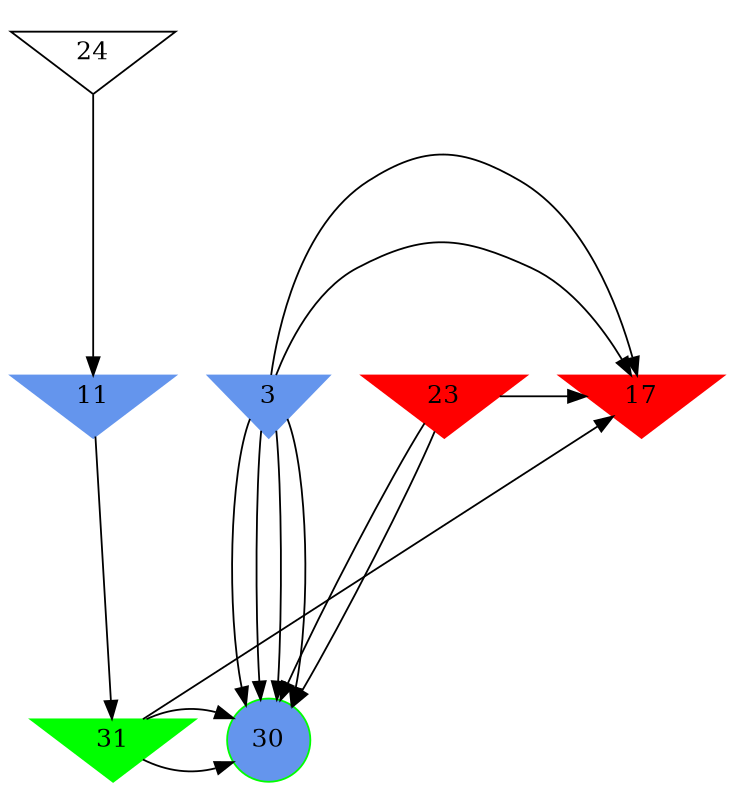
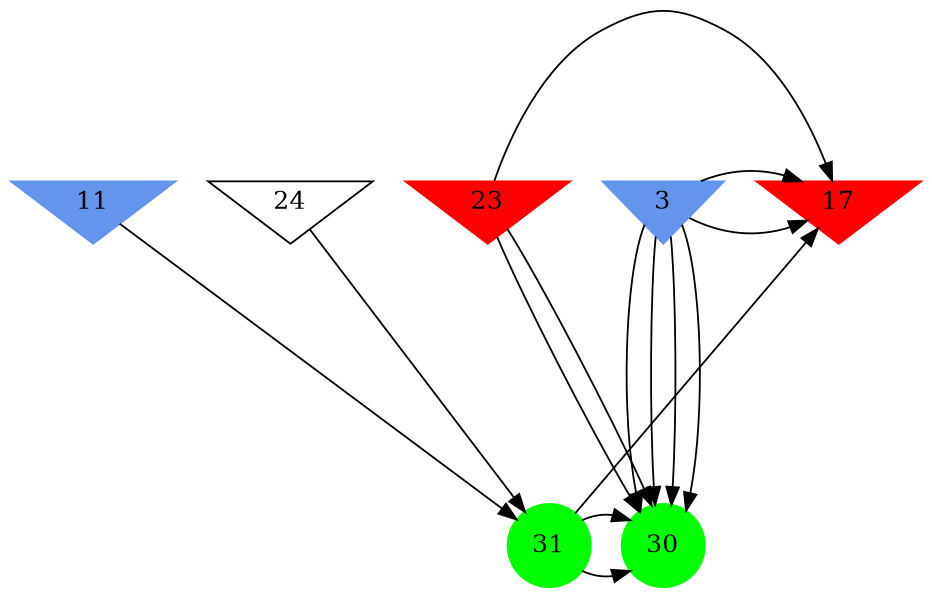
(93, 226) -> (412, 364)
(113, 740) -> (549, 546)
(269, 740) -> (663, 546)
